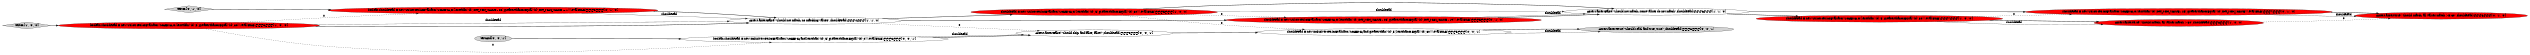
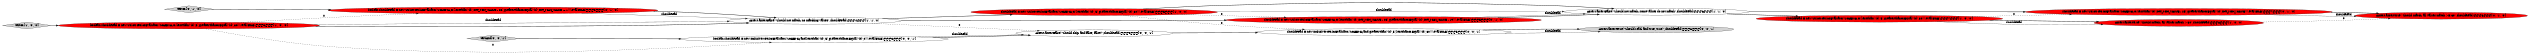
(493, 39) -> (493, 39)
